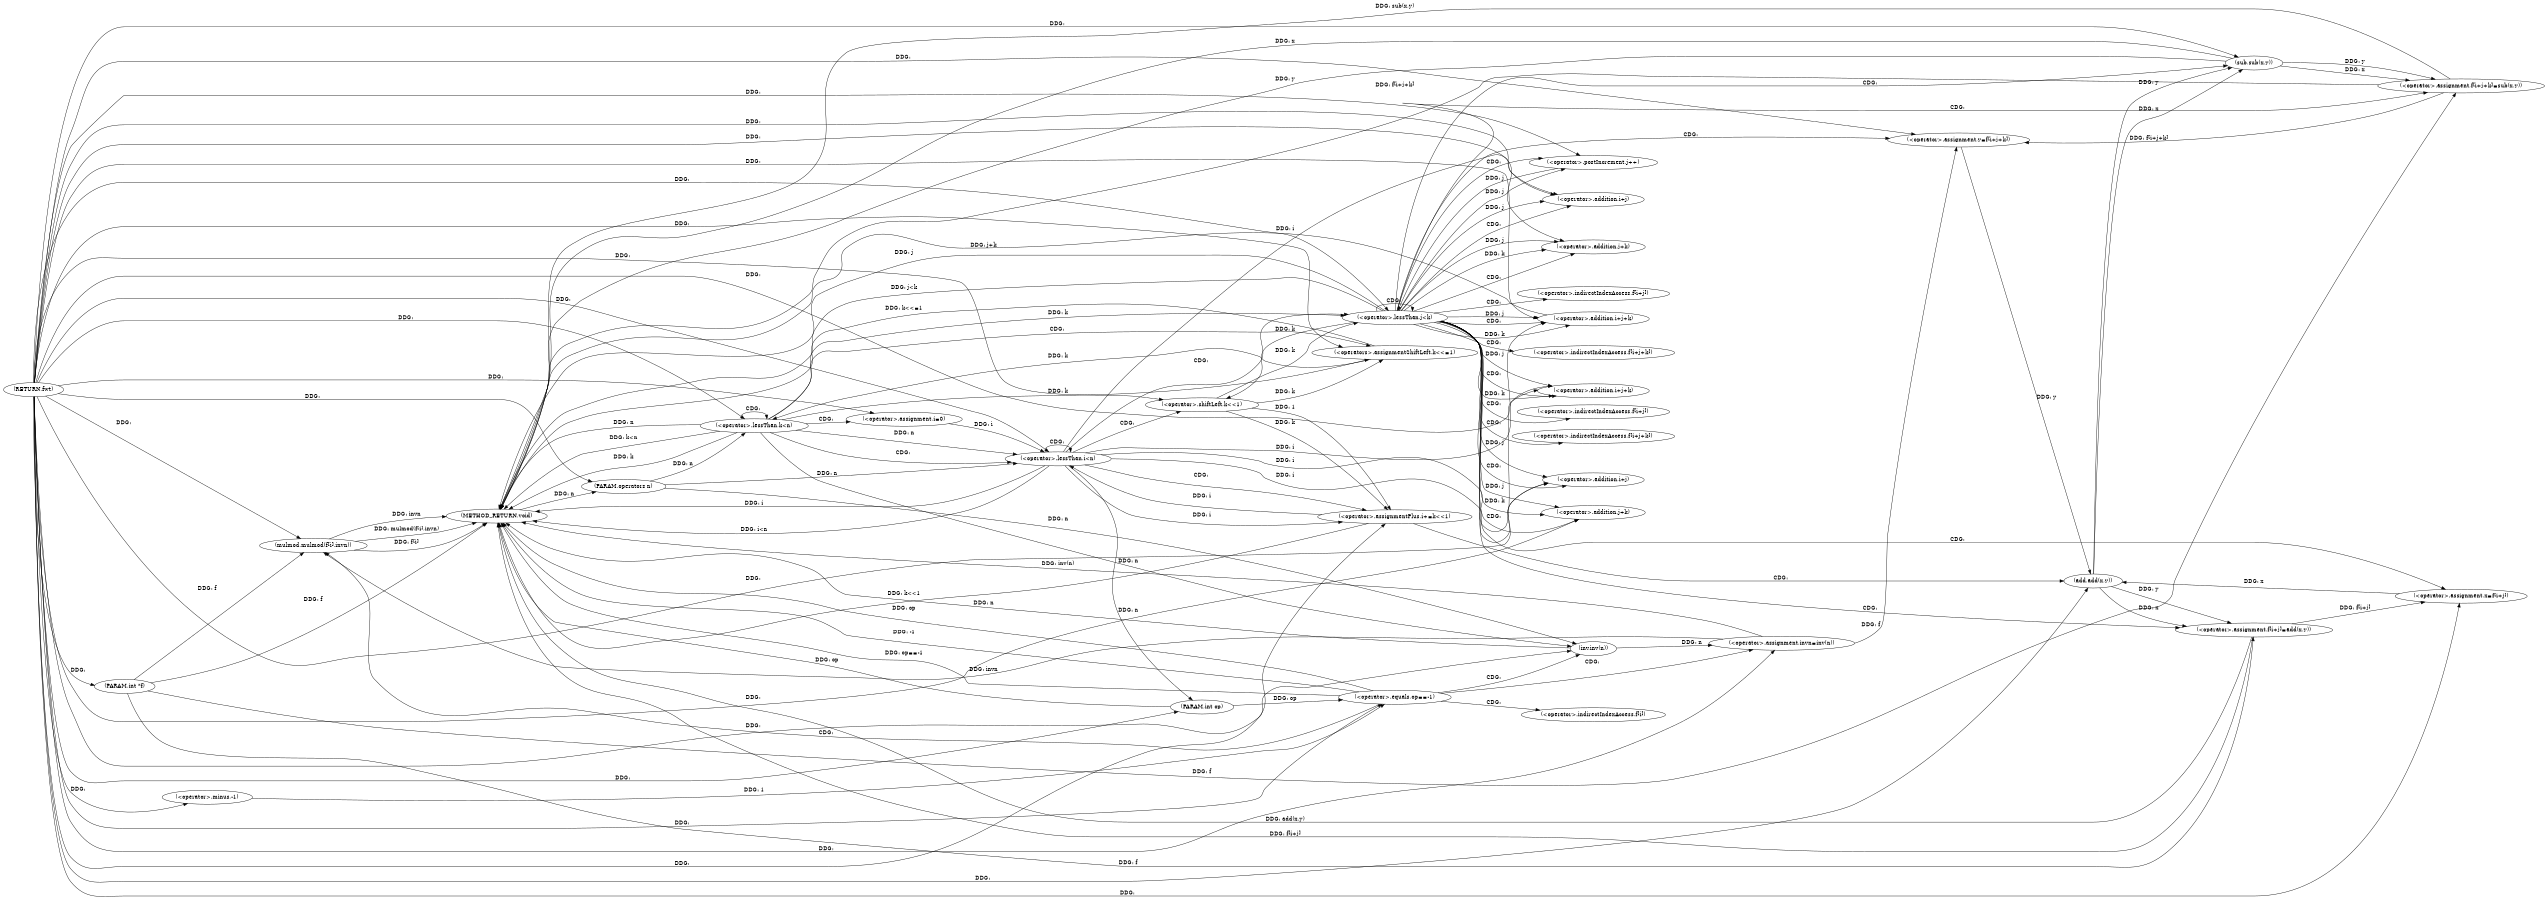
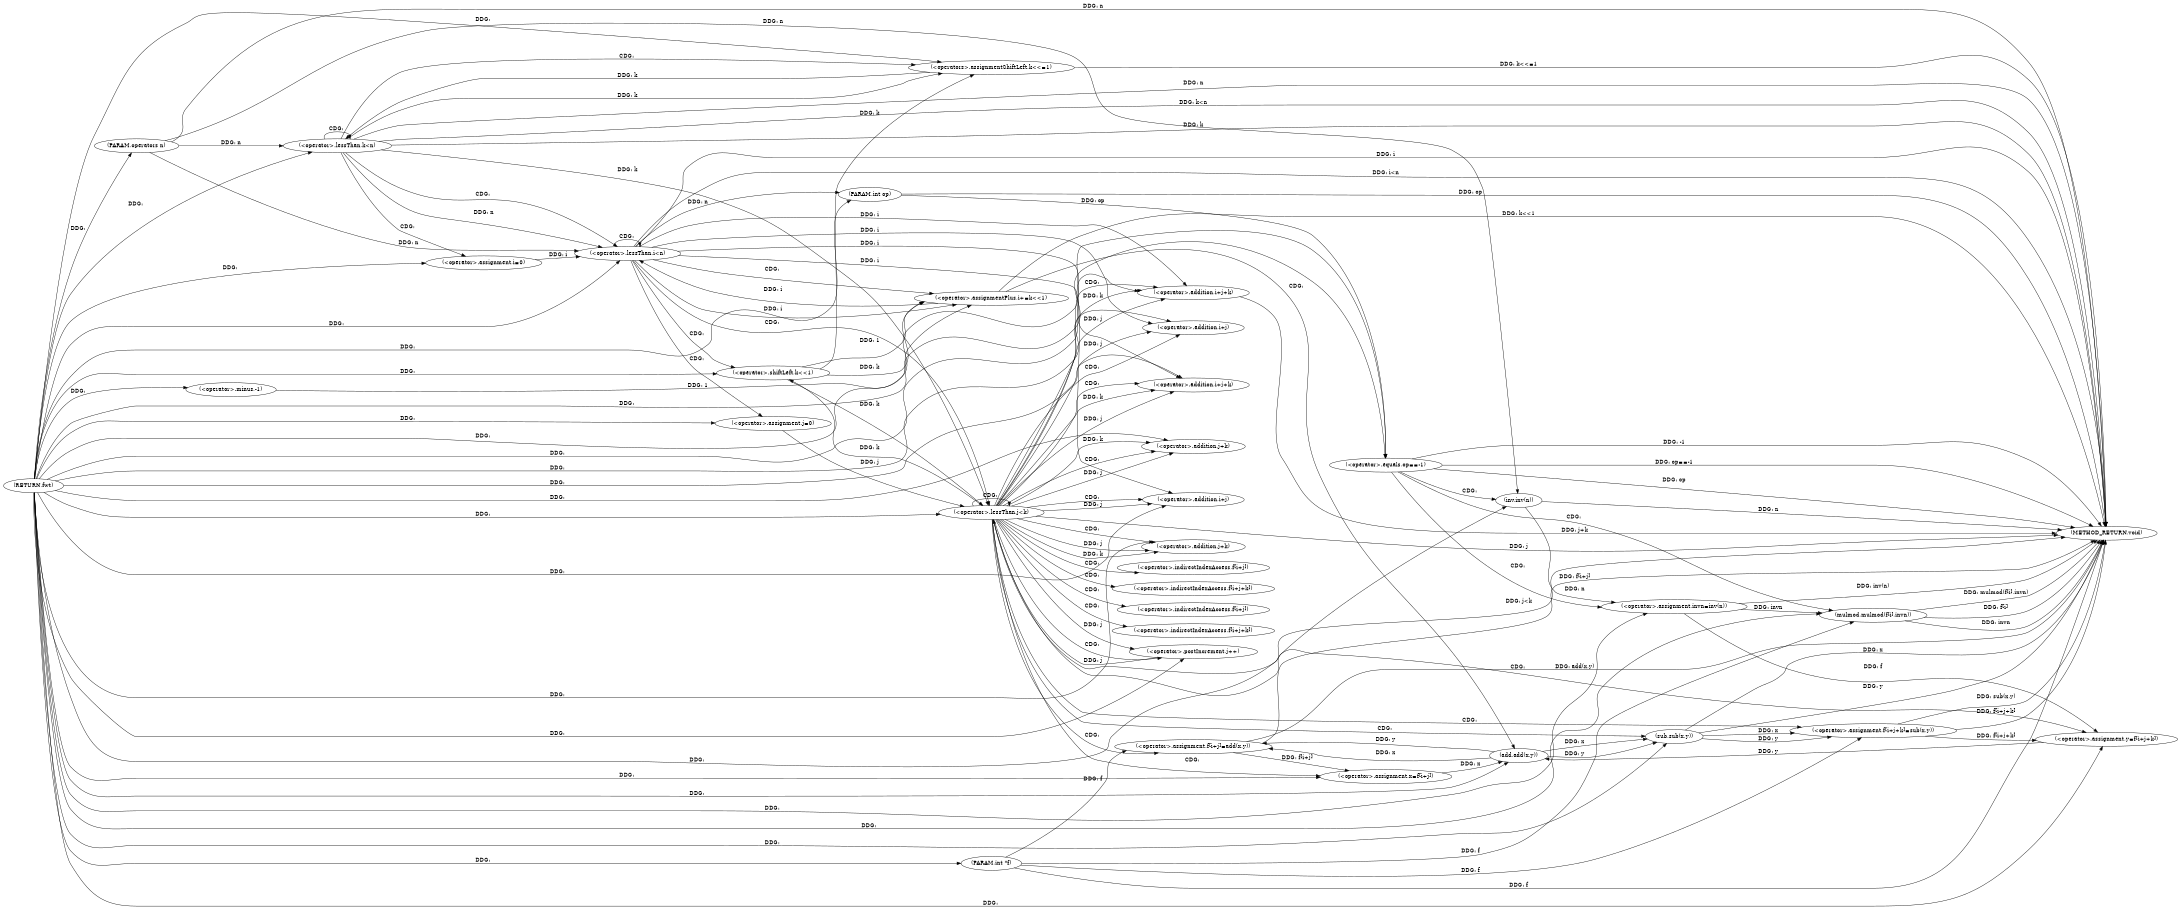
none -> (773, 424)
(556, 501) -> (1315, 9)
(1132, 567) -> none
(1593, 715) -> none
